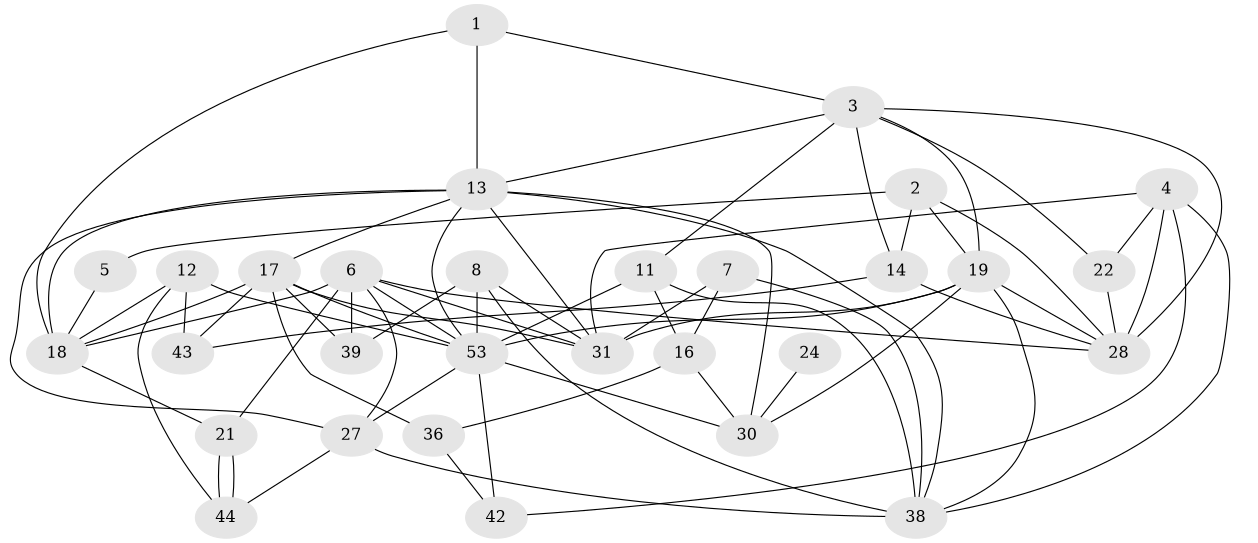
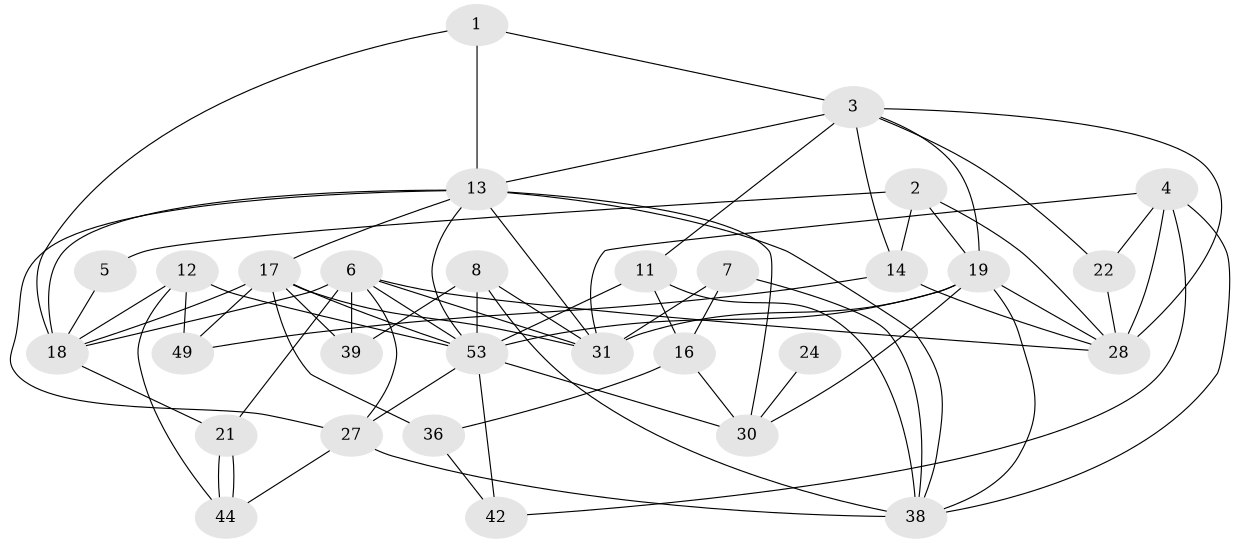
(183, 353) -> (183, 353)
